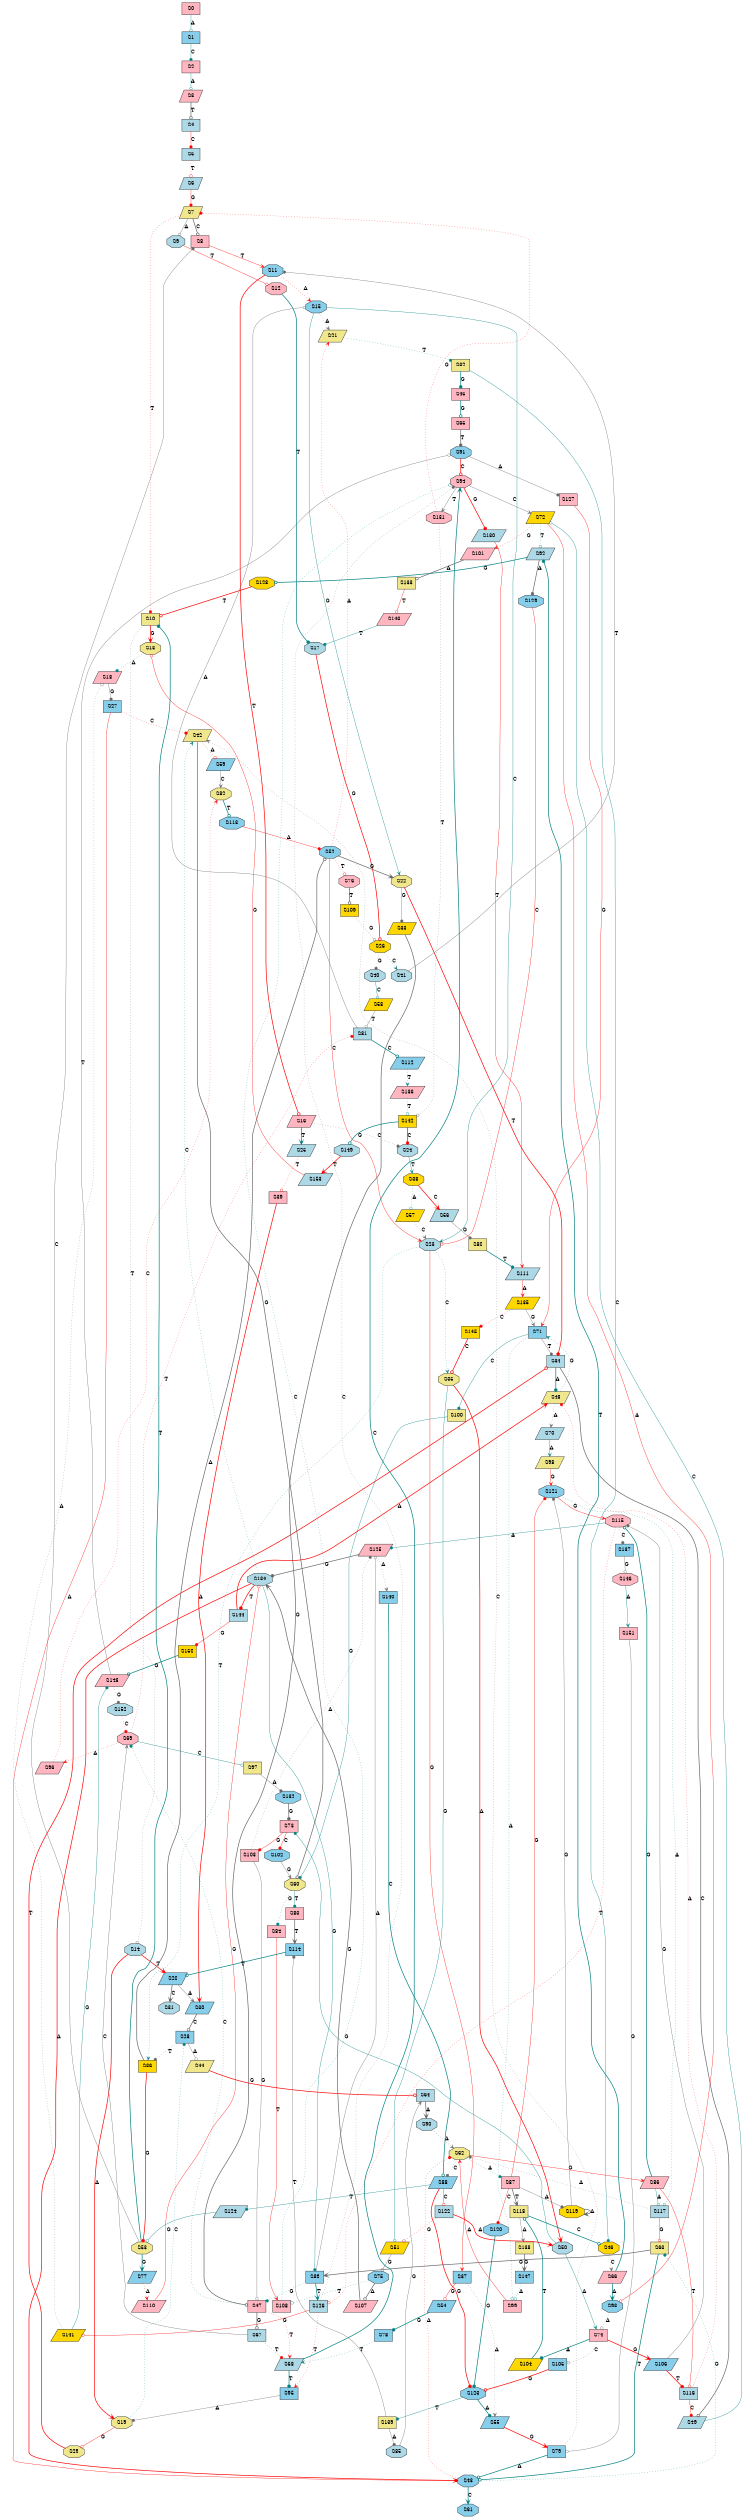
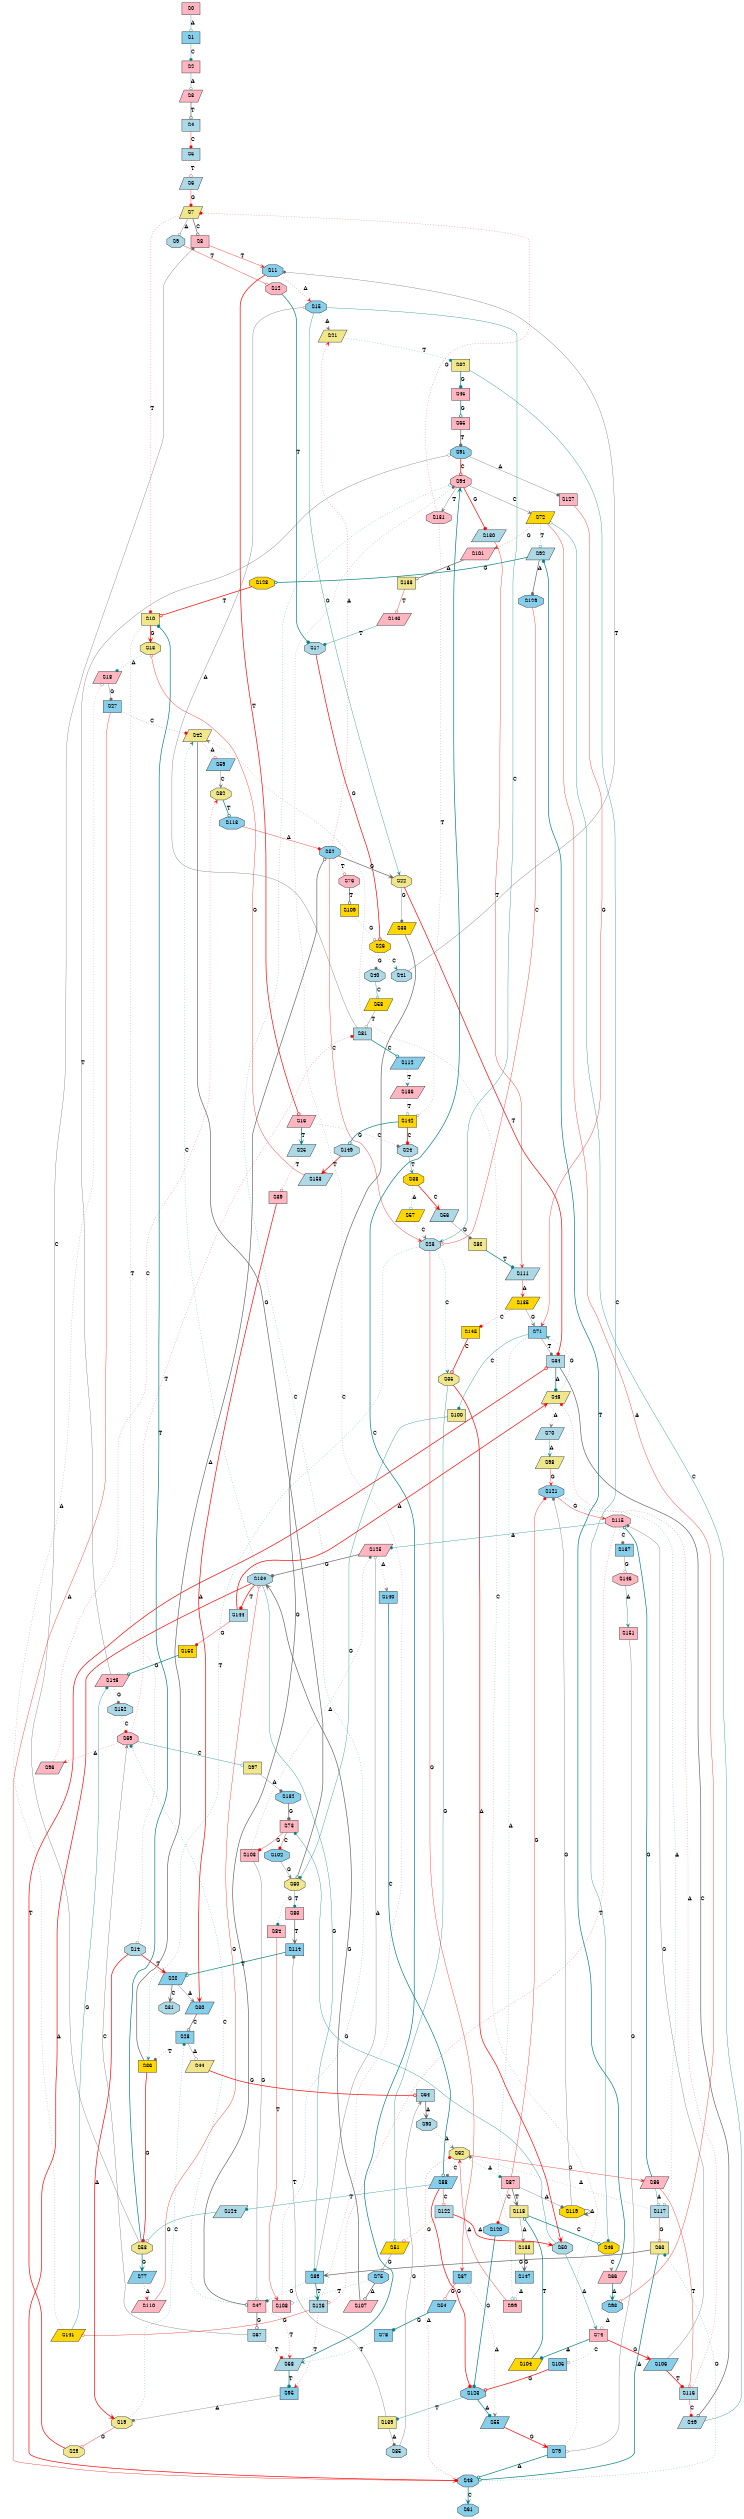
(639, 2364) -> (639, 2364)
